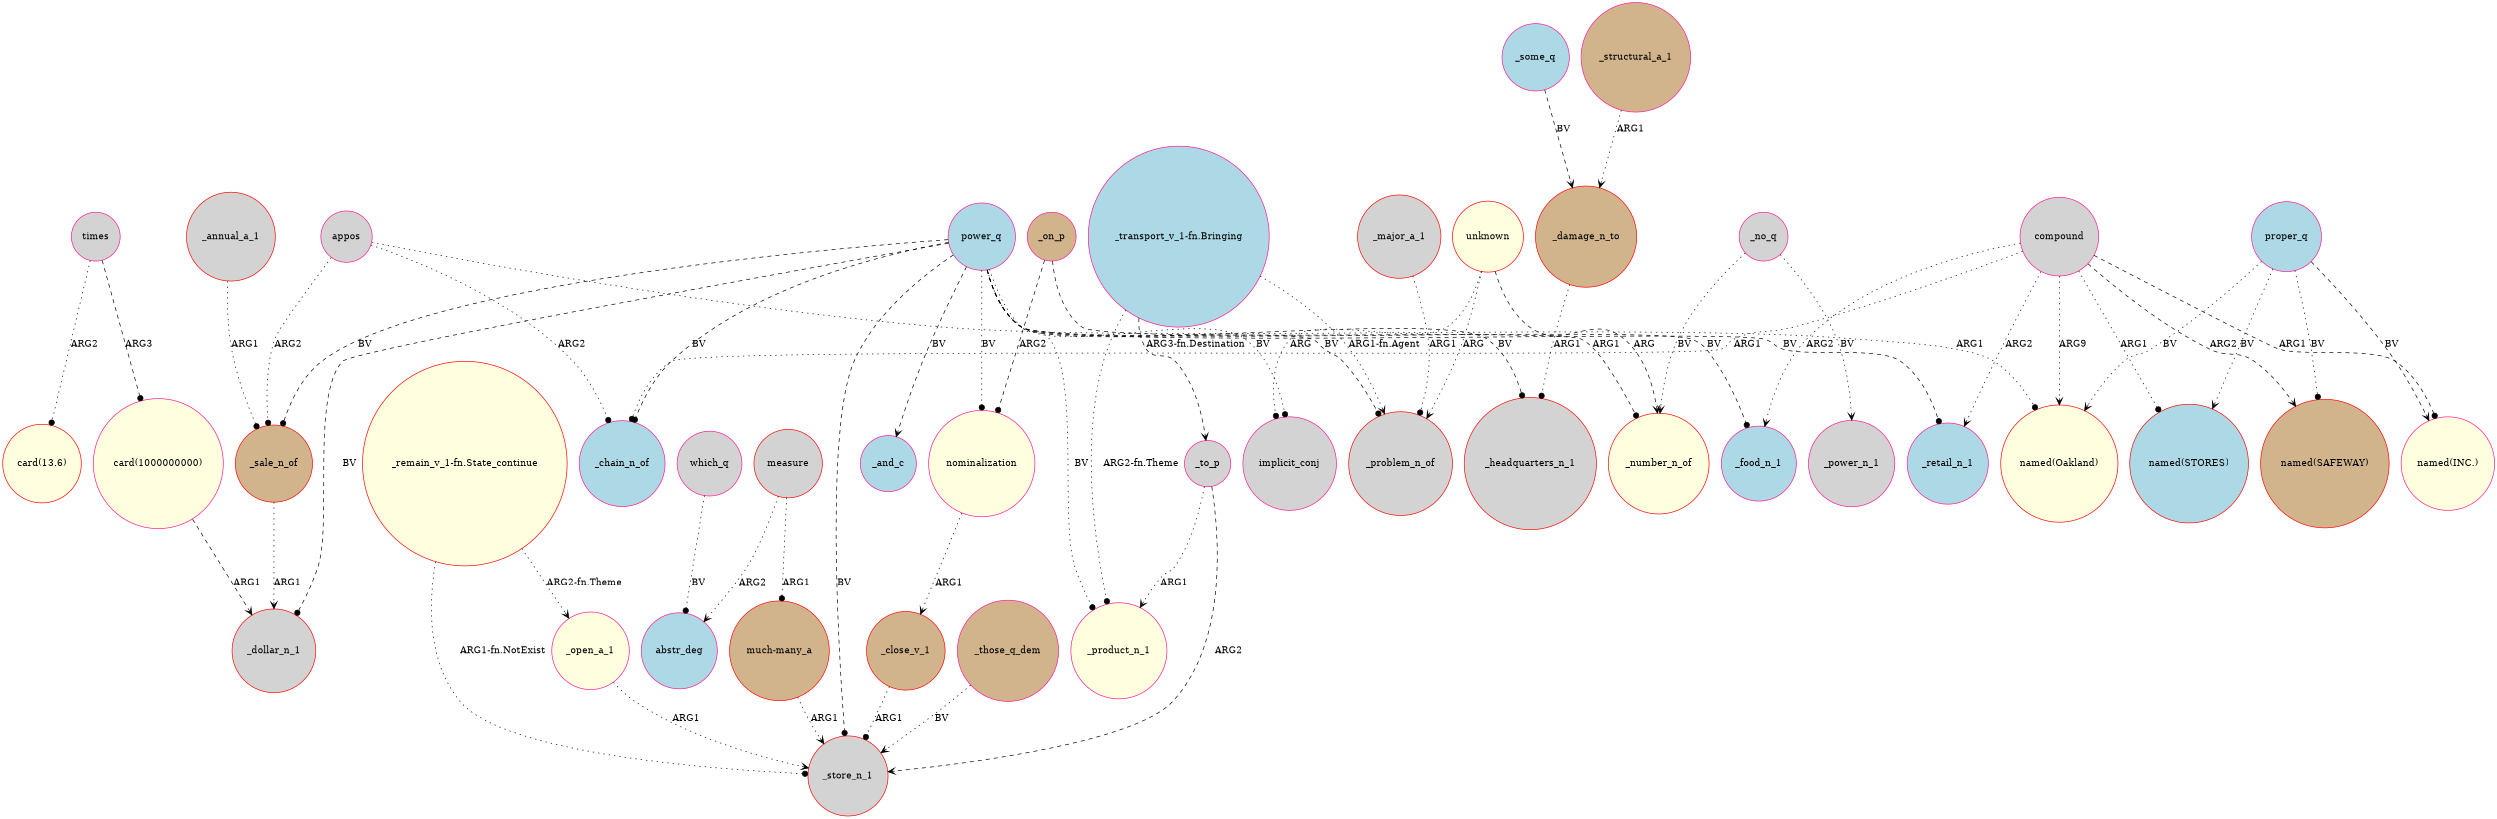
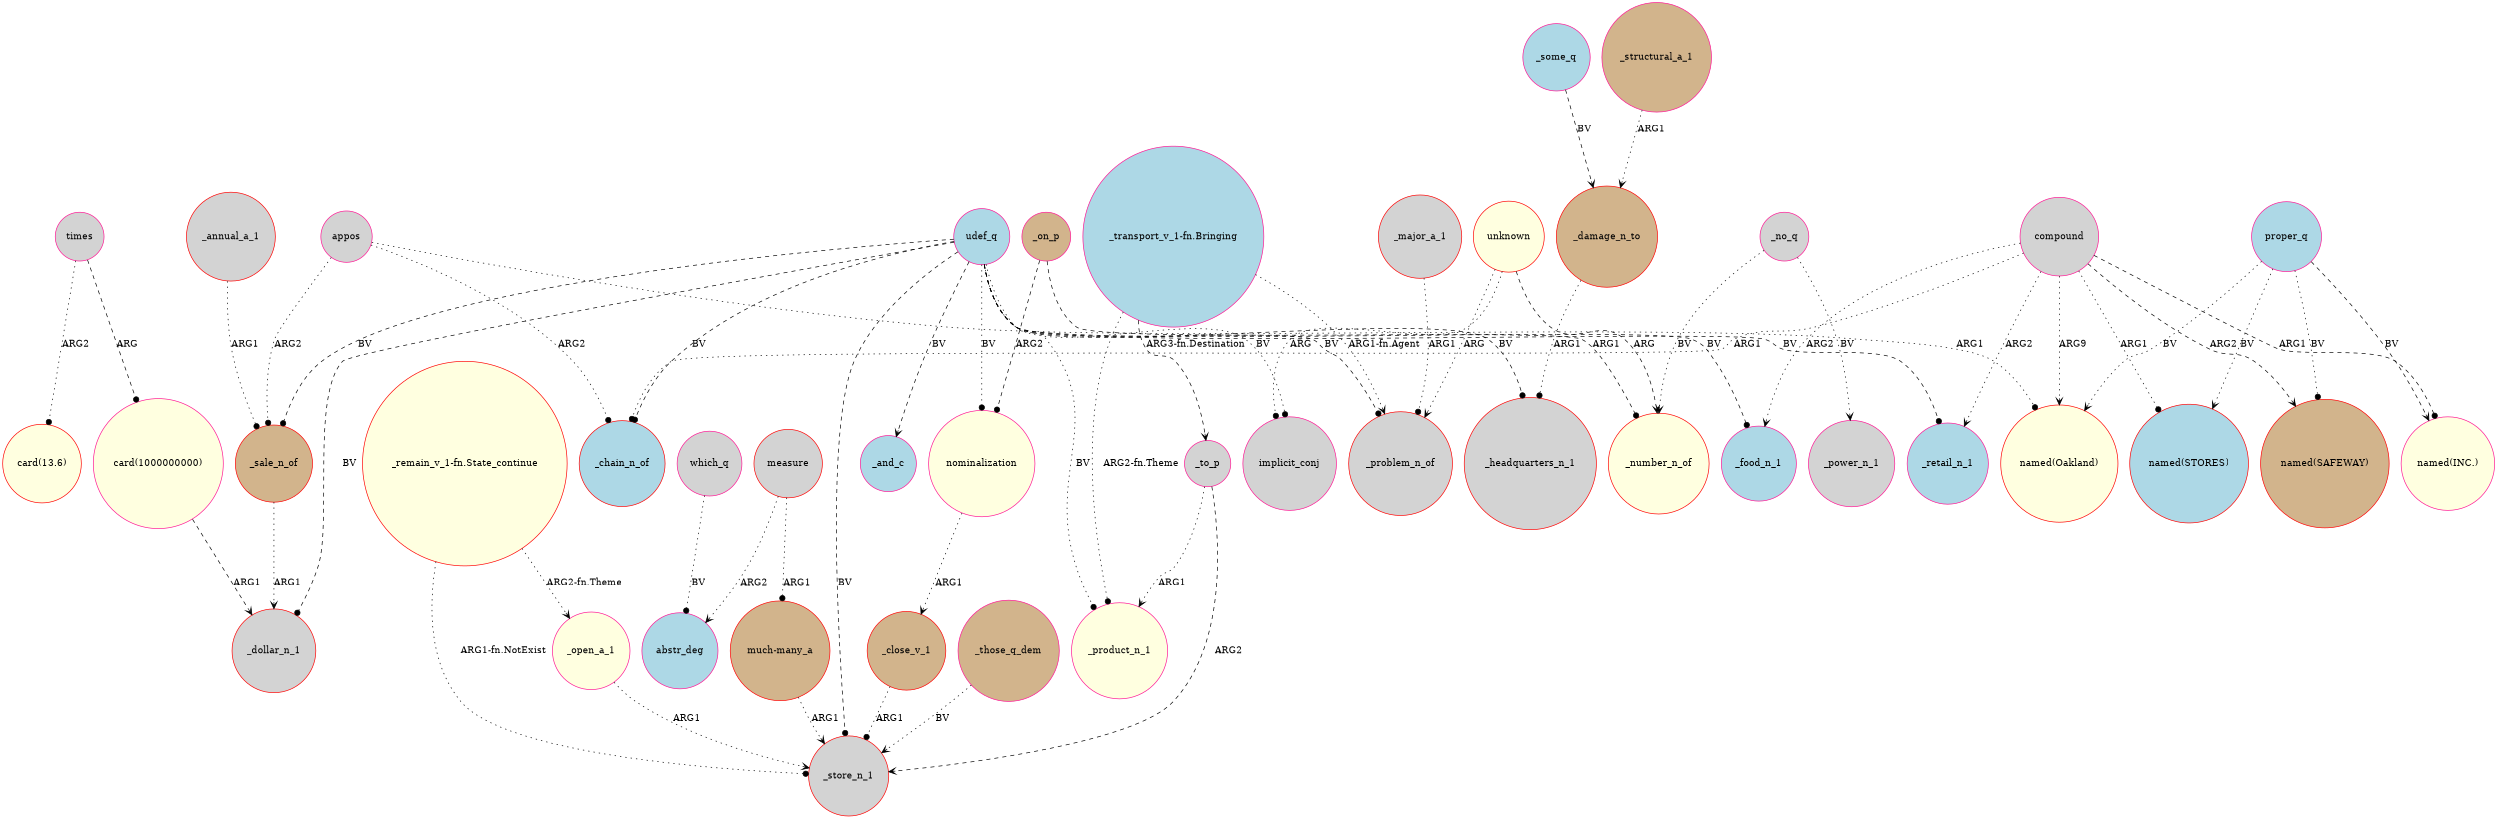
(982, 237) -> (982, 237)
(139, 344) -> (127, 344)
(622, 464) -> (622, 464)
